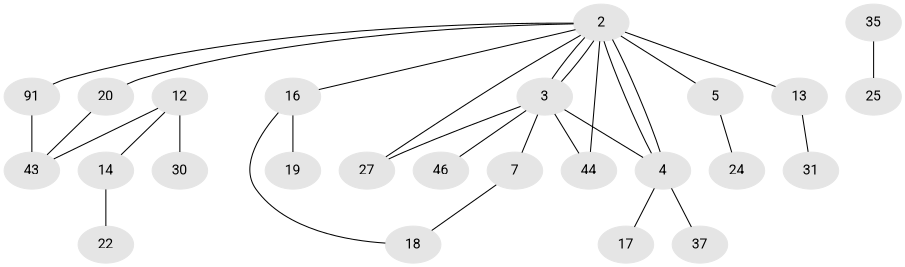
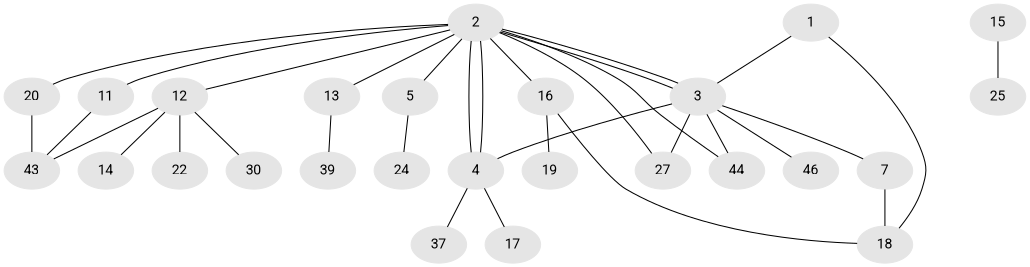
none -> (811, 23)
(874, 23) -> (998, 23)
none -> (328, 60)
(32, 97) -> (106, 97)
(811, 171) -> (328, 171)
(106, 208) -> (180, 134)
